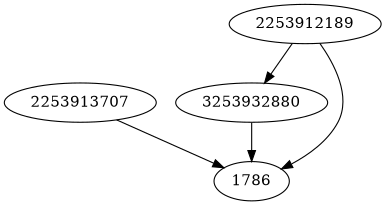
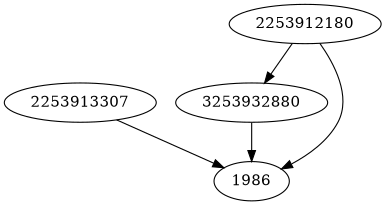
(305, 24) -> (305, 24)
(80, 103) -> (80, 103)
(252, 181) -> (252, 181)
